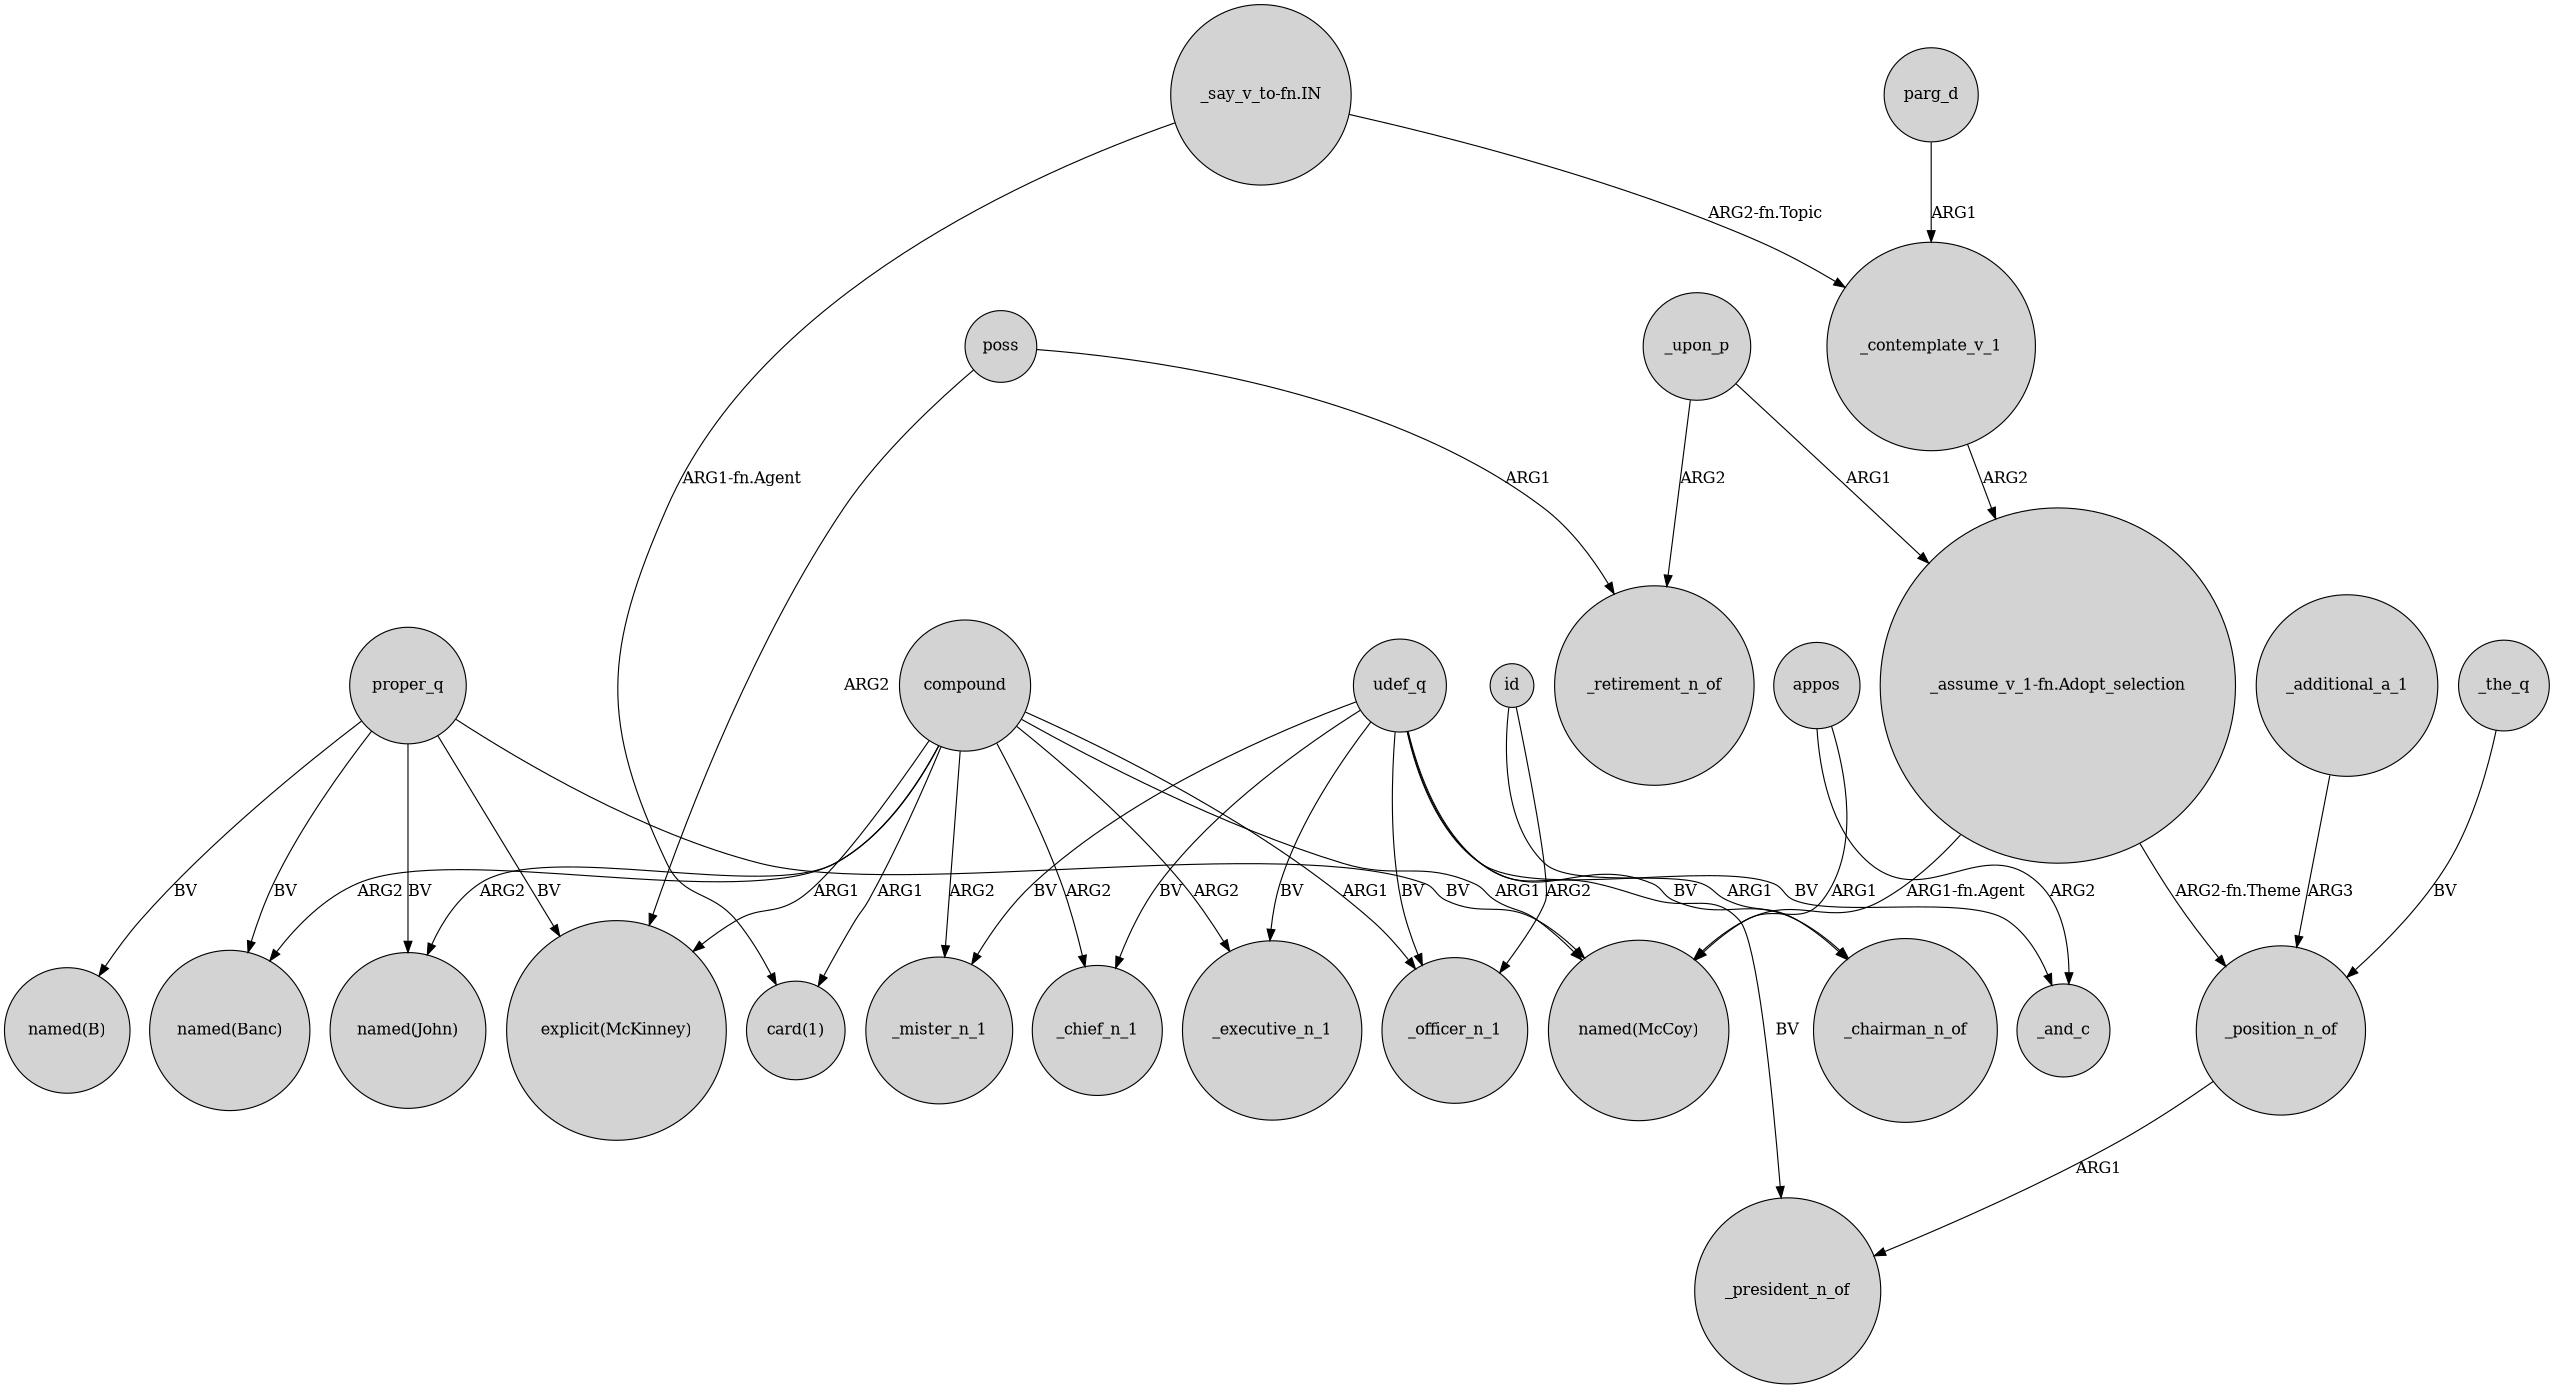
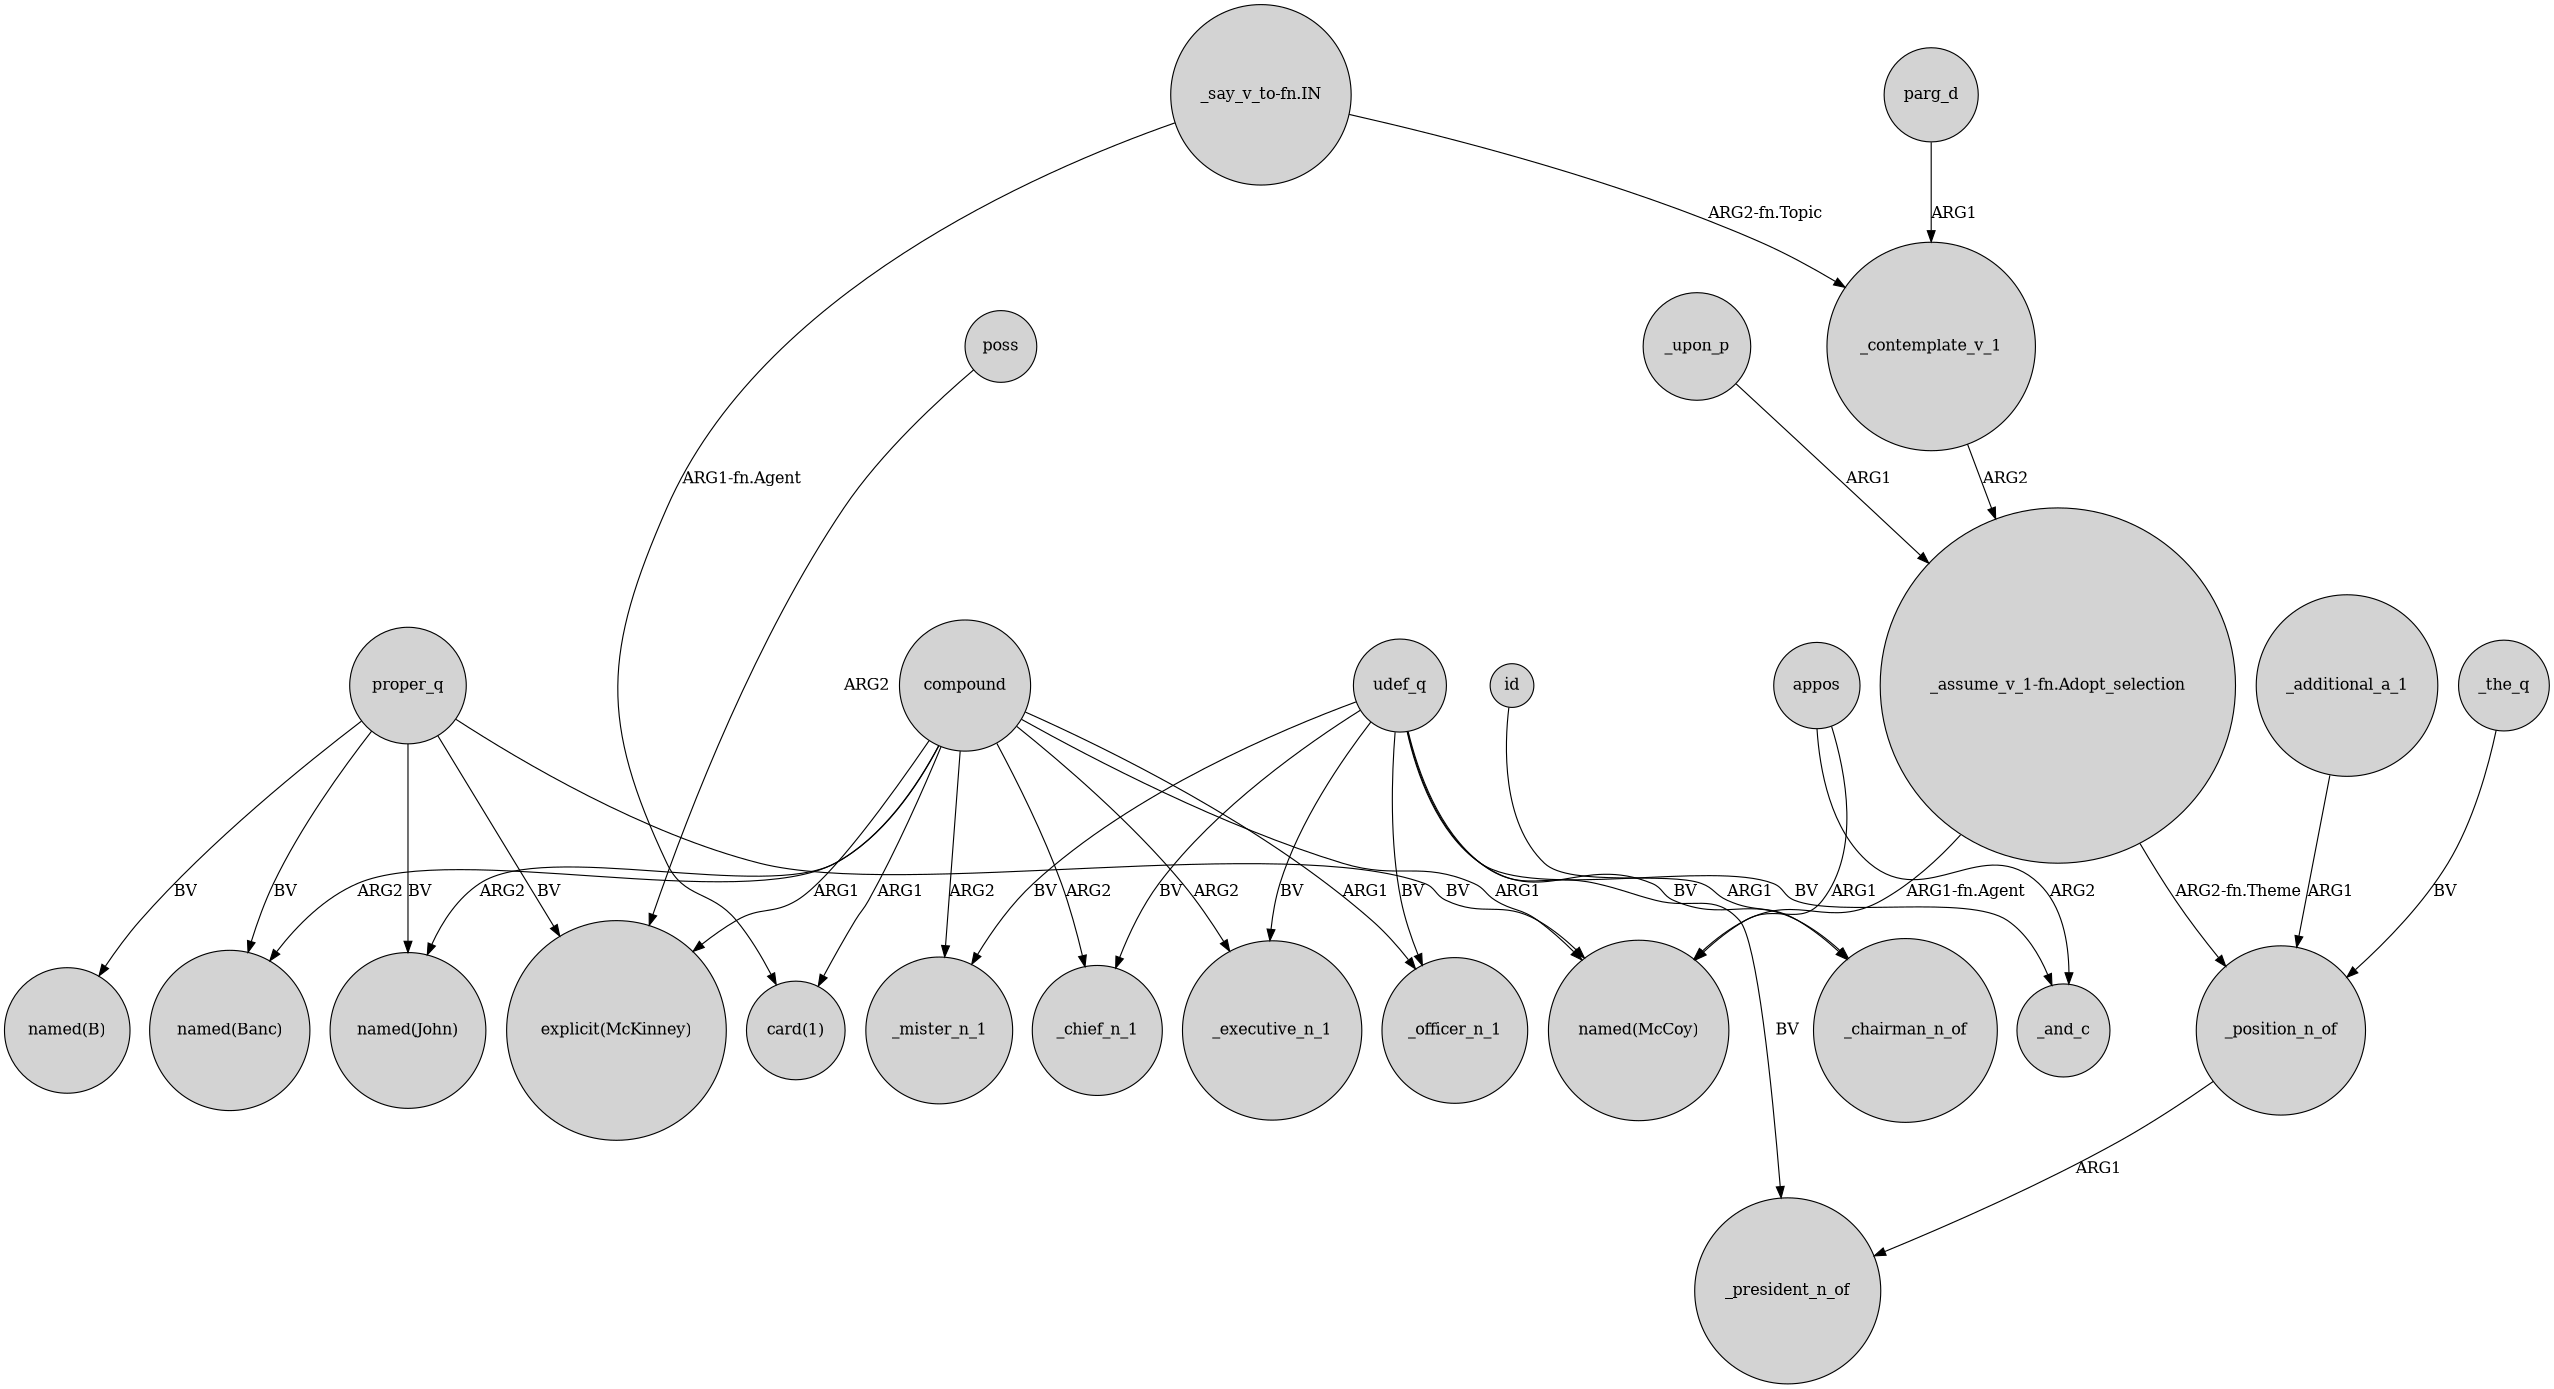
(1654, 686) -> none
(1541, 840) -> none
(2331, 892) -> (2331, 892)
